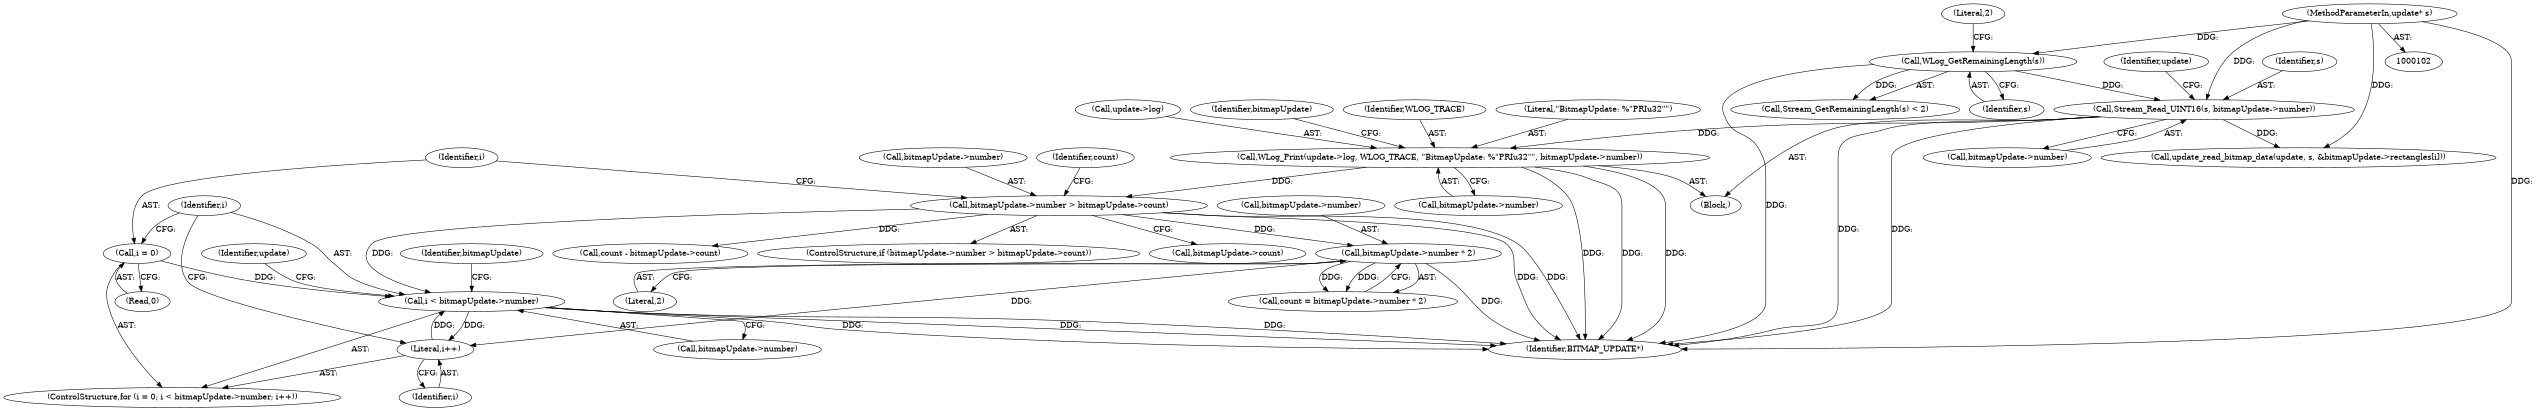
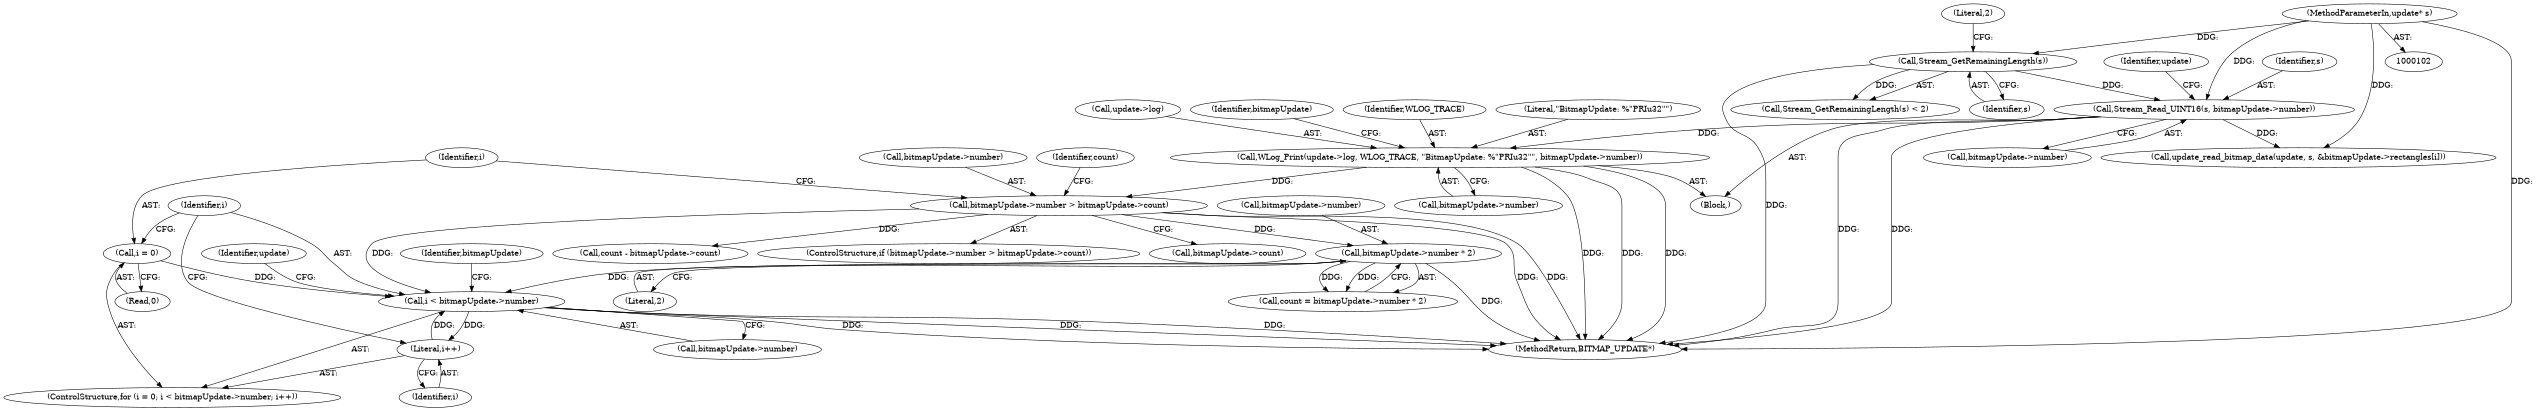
(1973, 62) -> (1973, 62)
(909, 302) -> (928, 265)
(1585, 350) -> (1585, 350)
